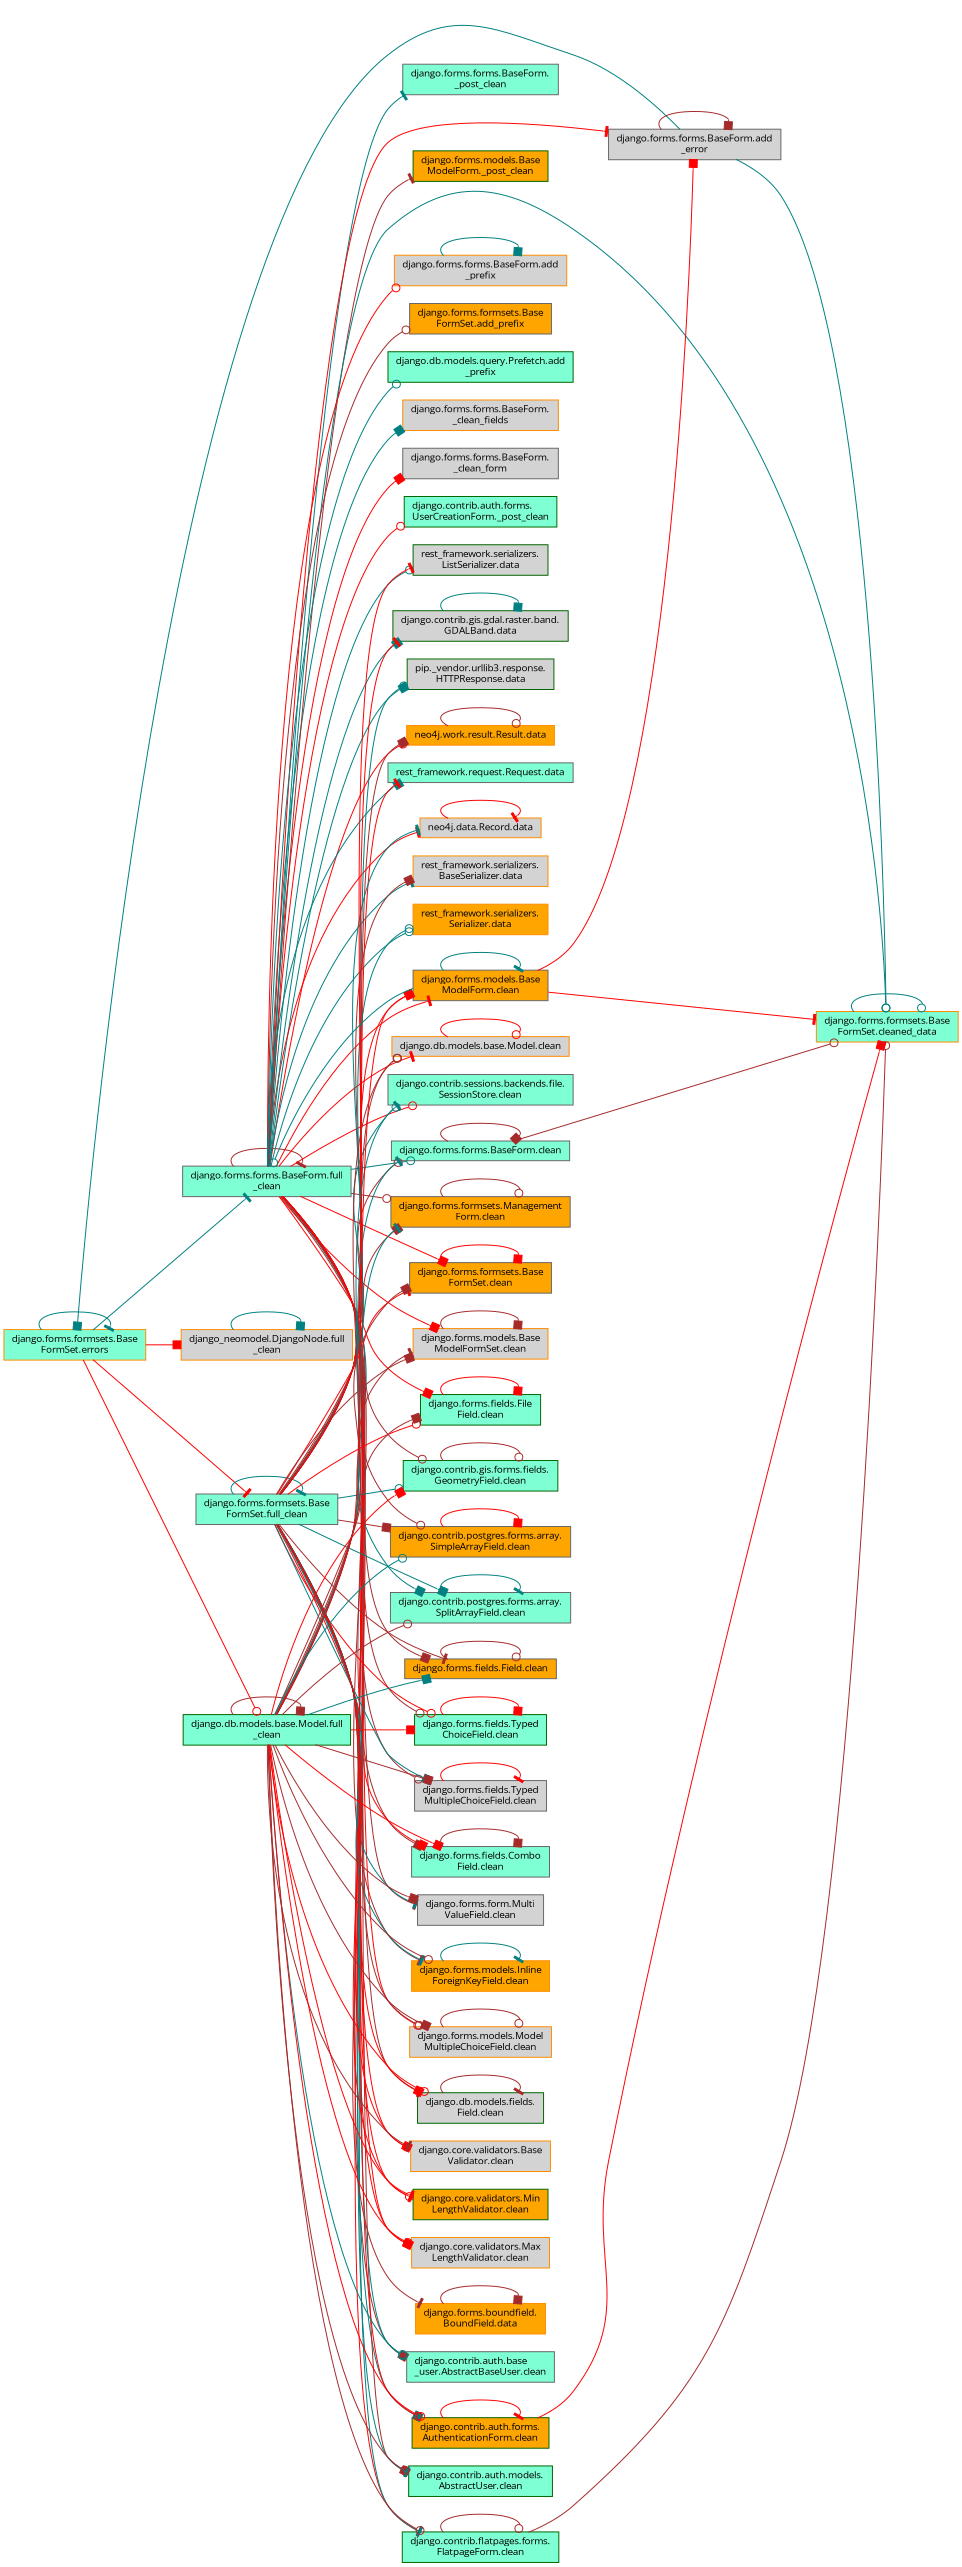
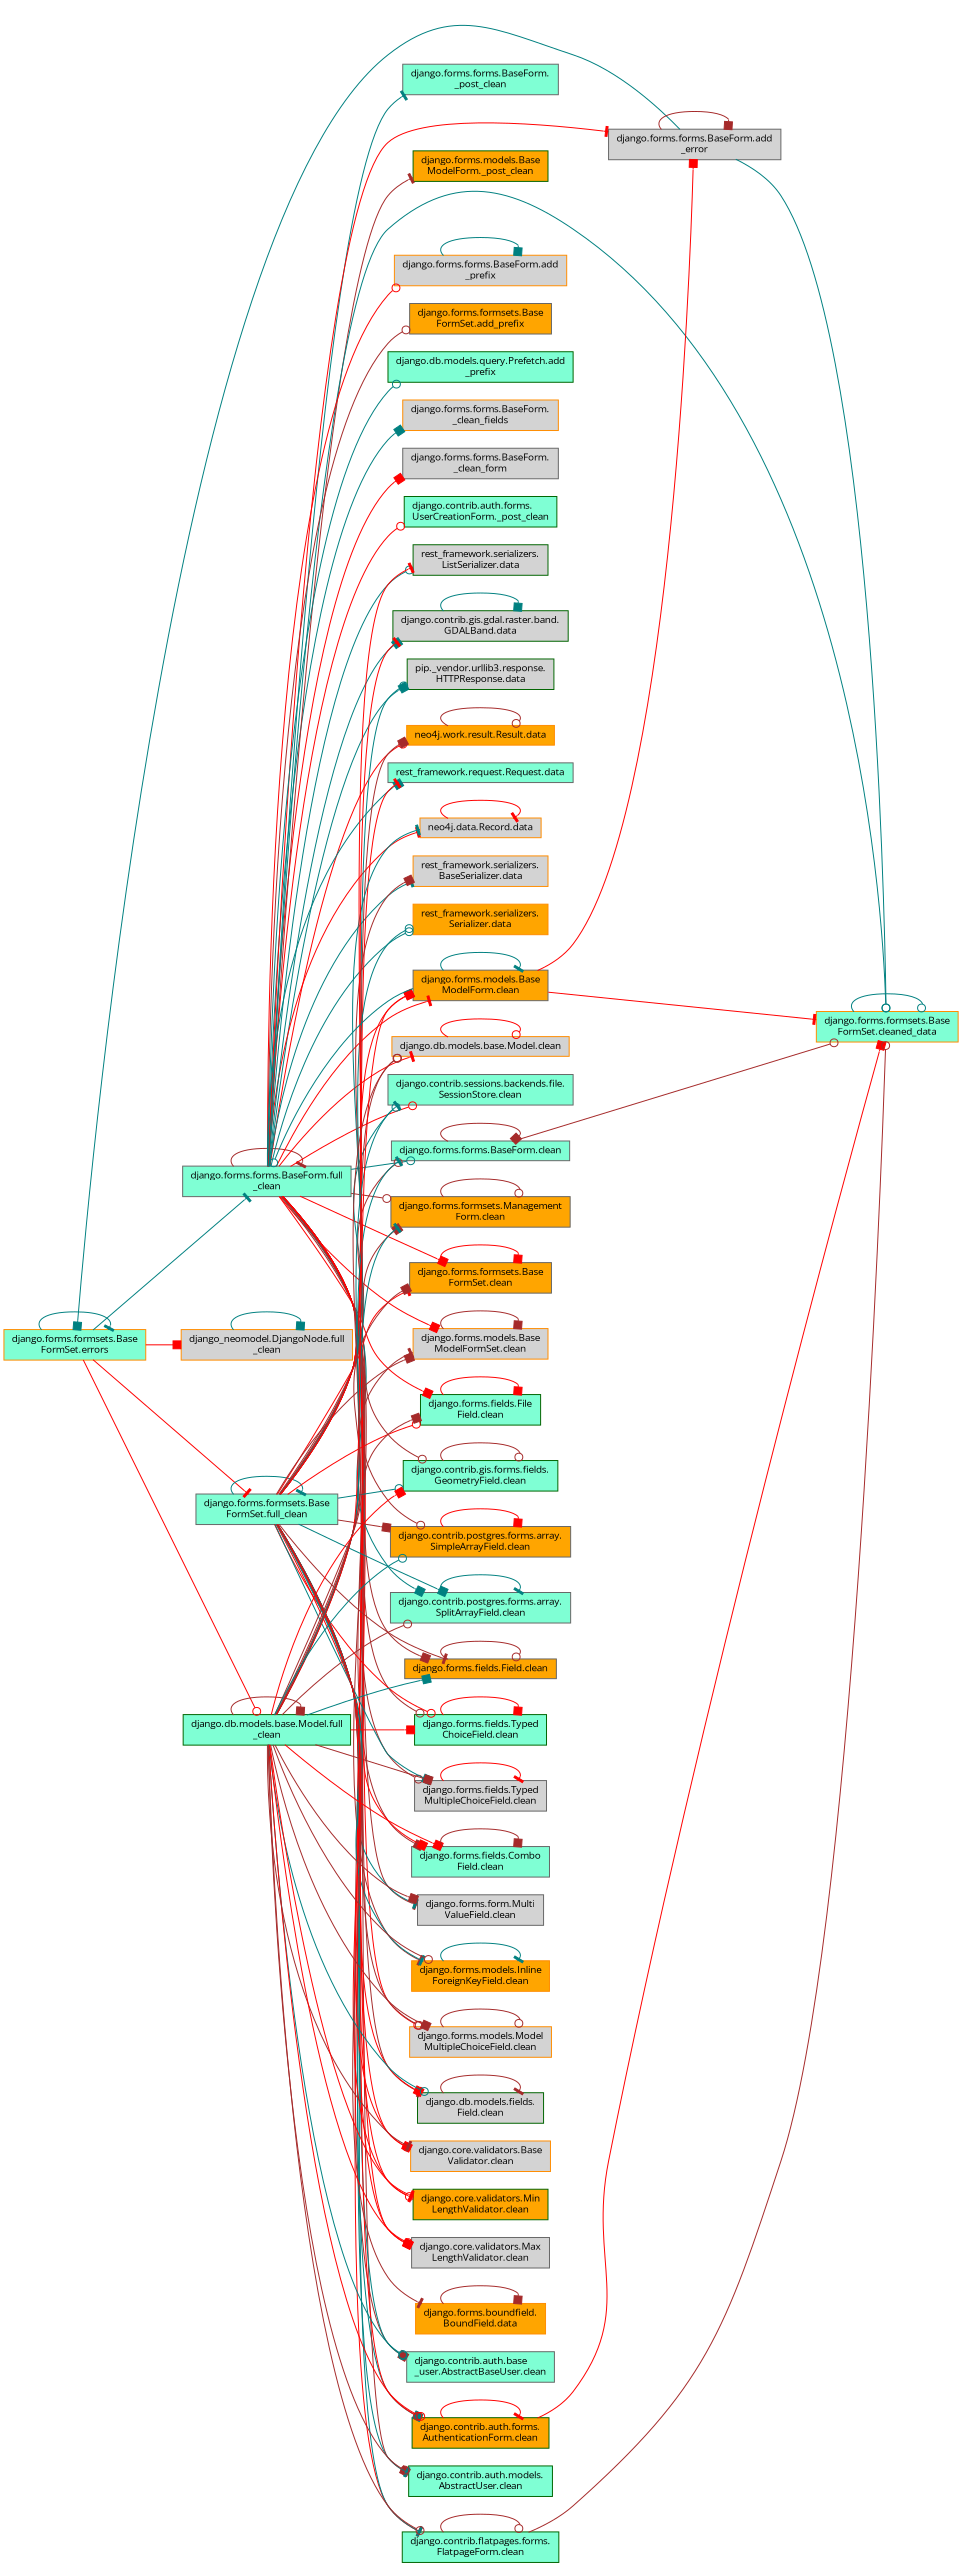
(311, 1934) -> (311, 1934)
(481, 2253) -> (481, 2253)
